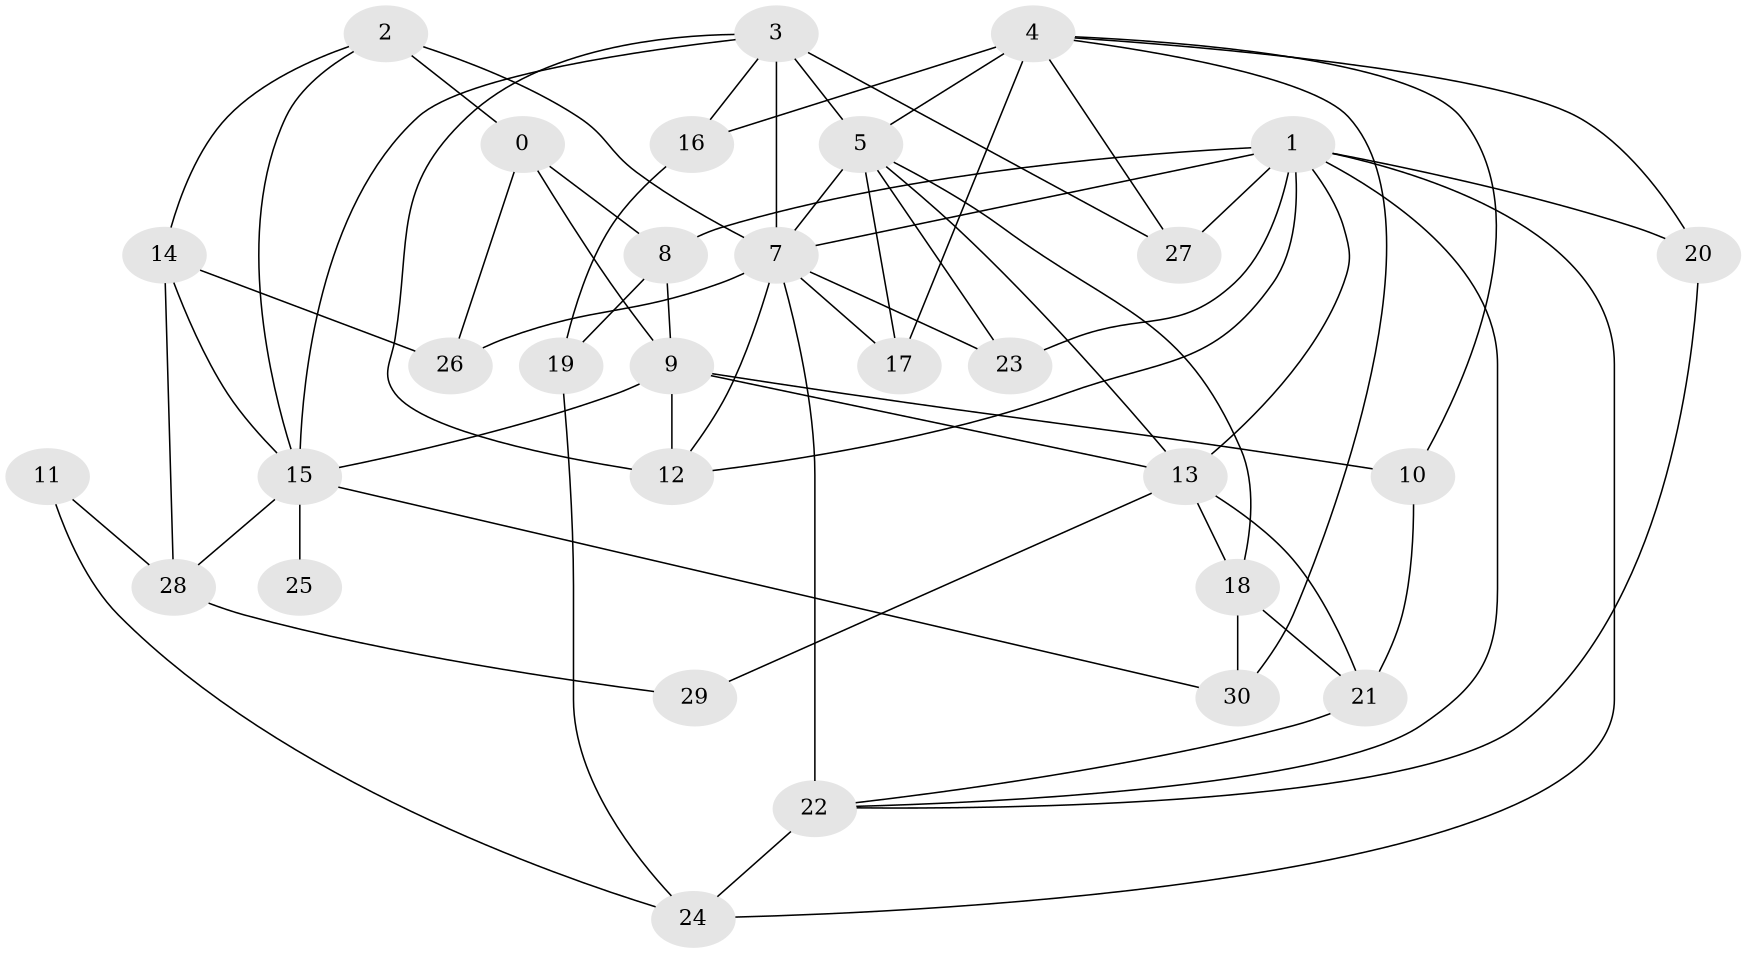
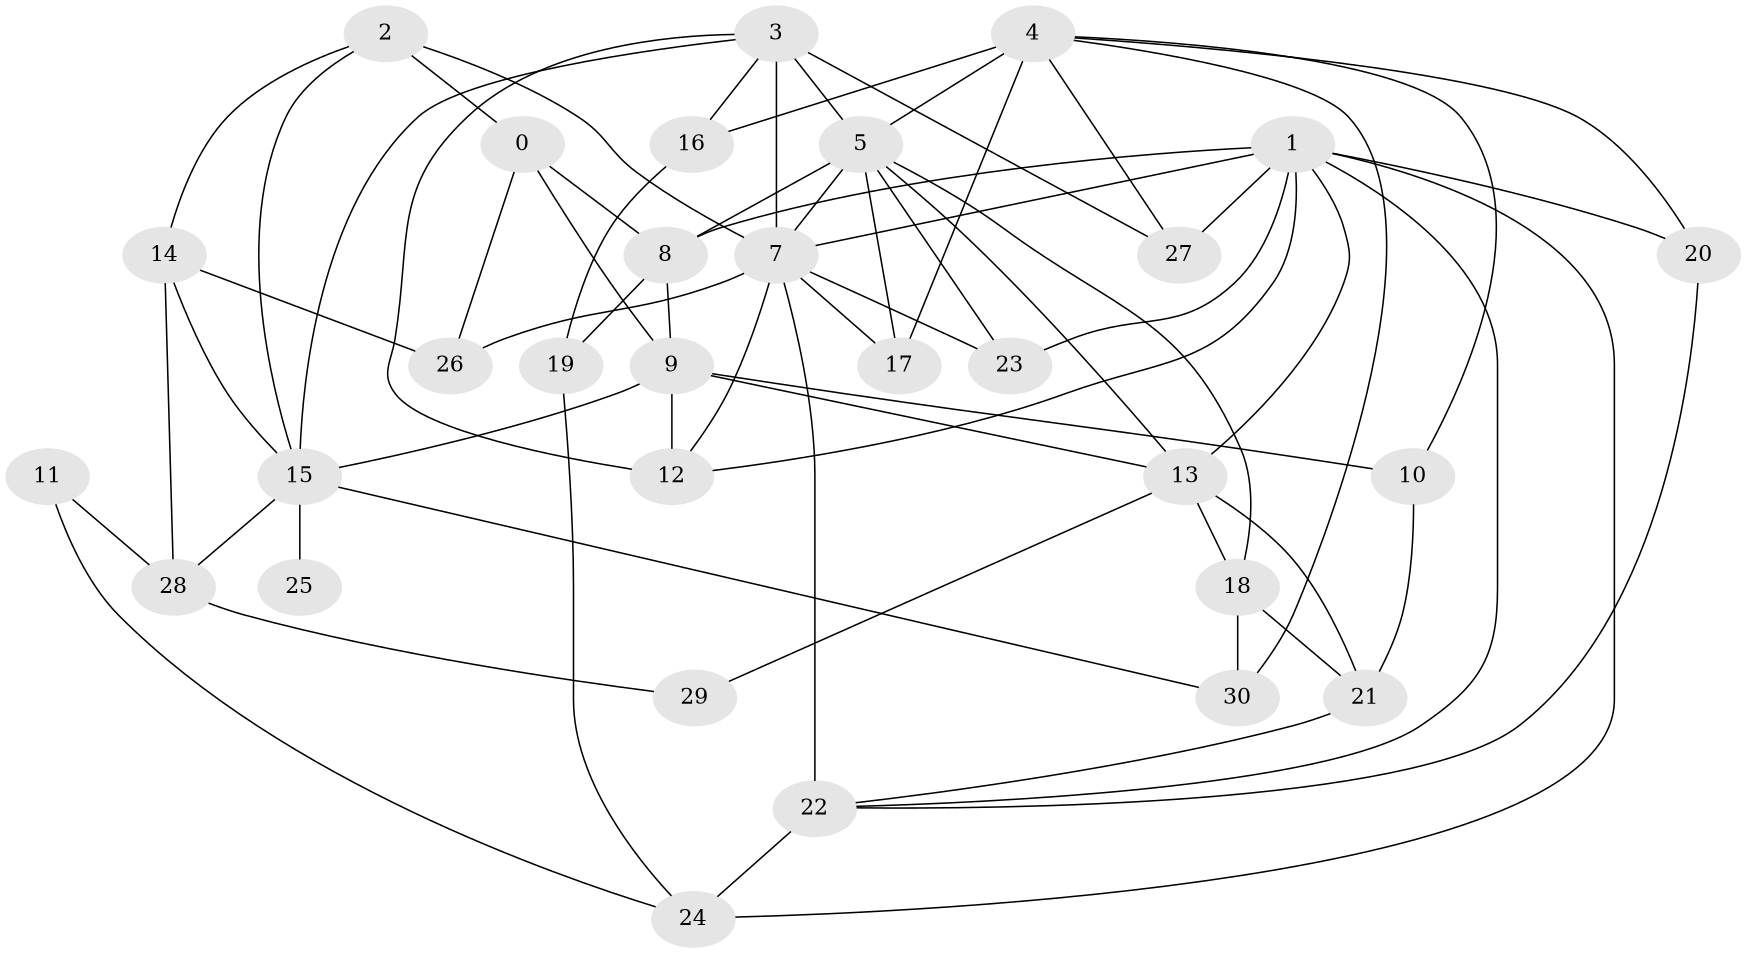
none -> (764, 200)
